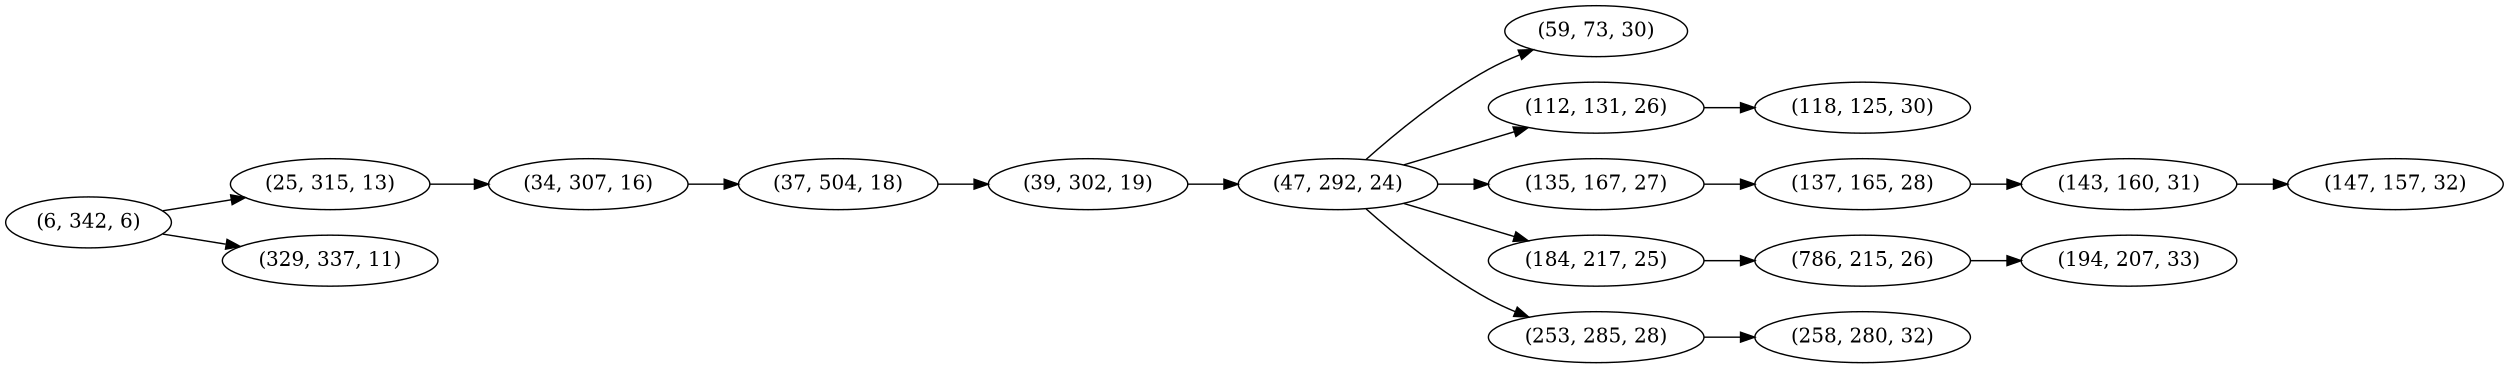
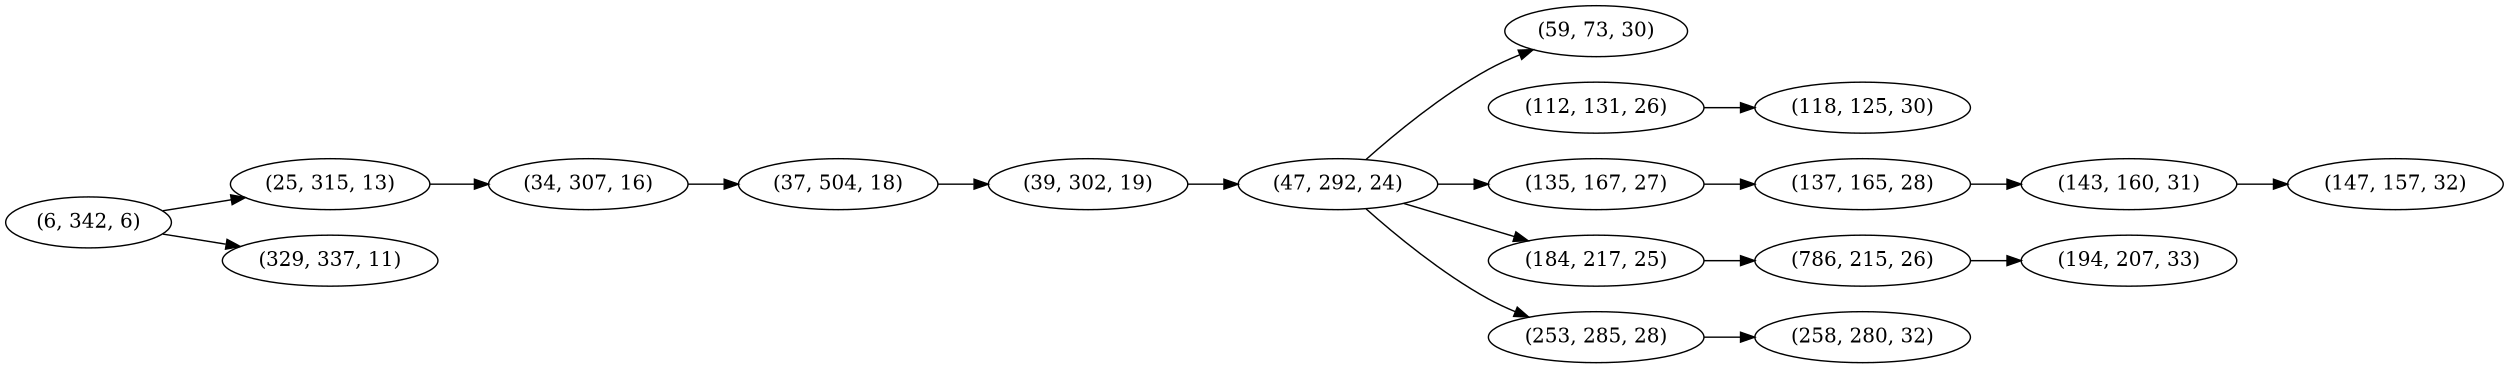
(1459, 148) -> none
